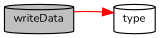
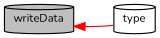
(88, 12) -> (99, 26)
